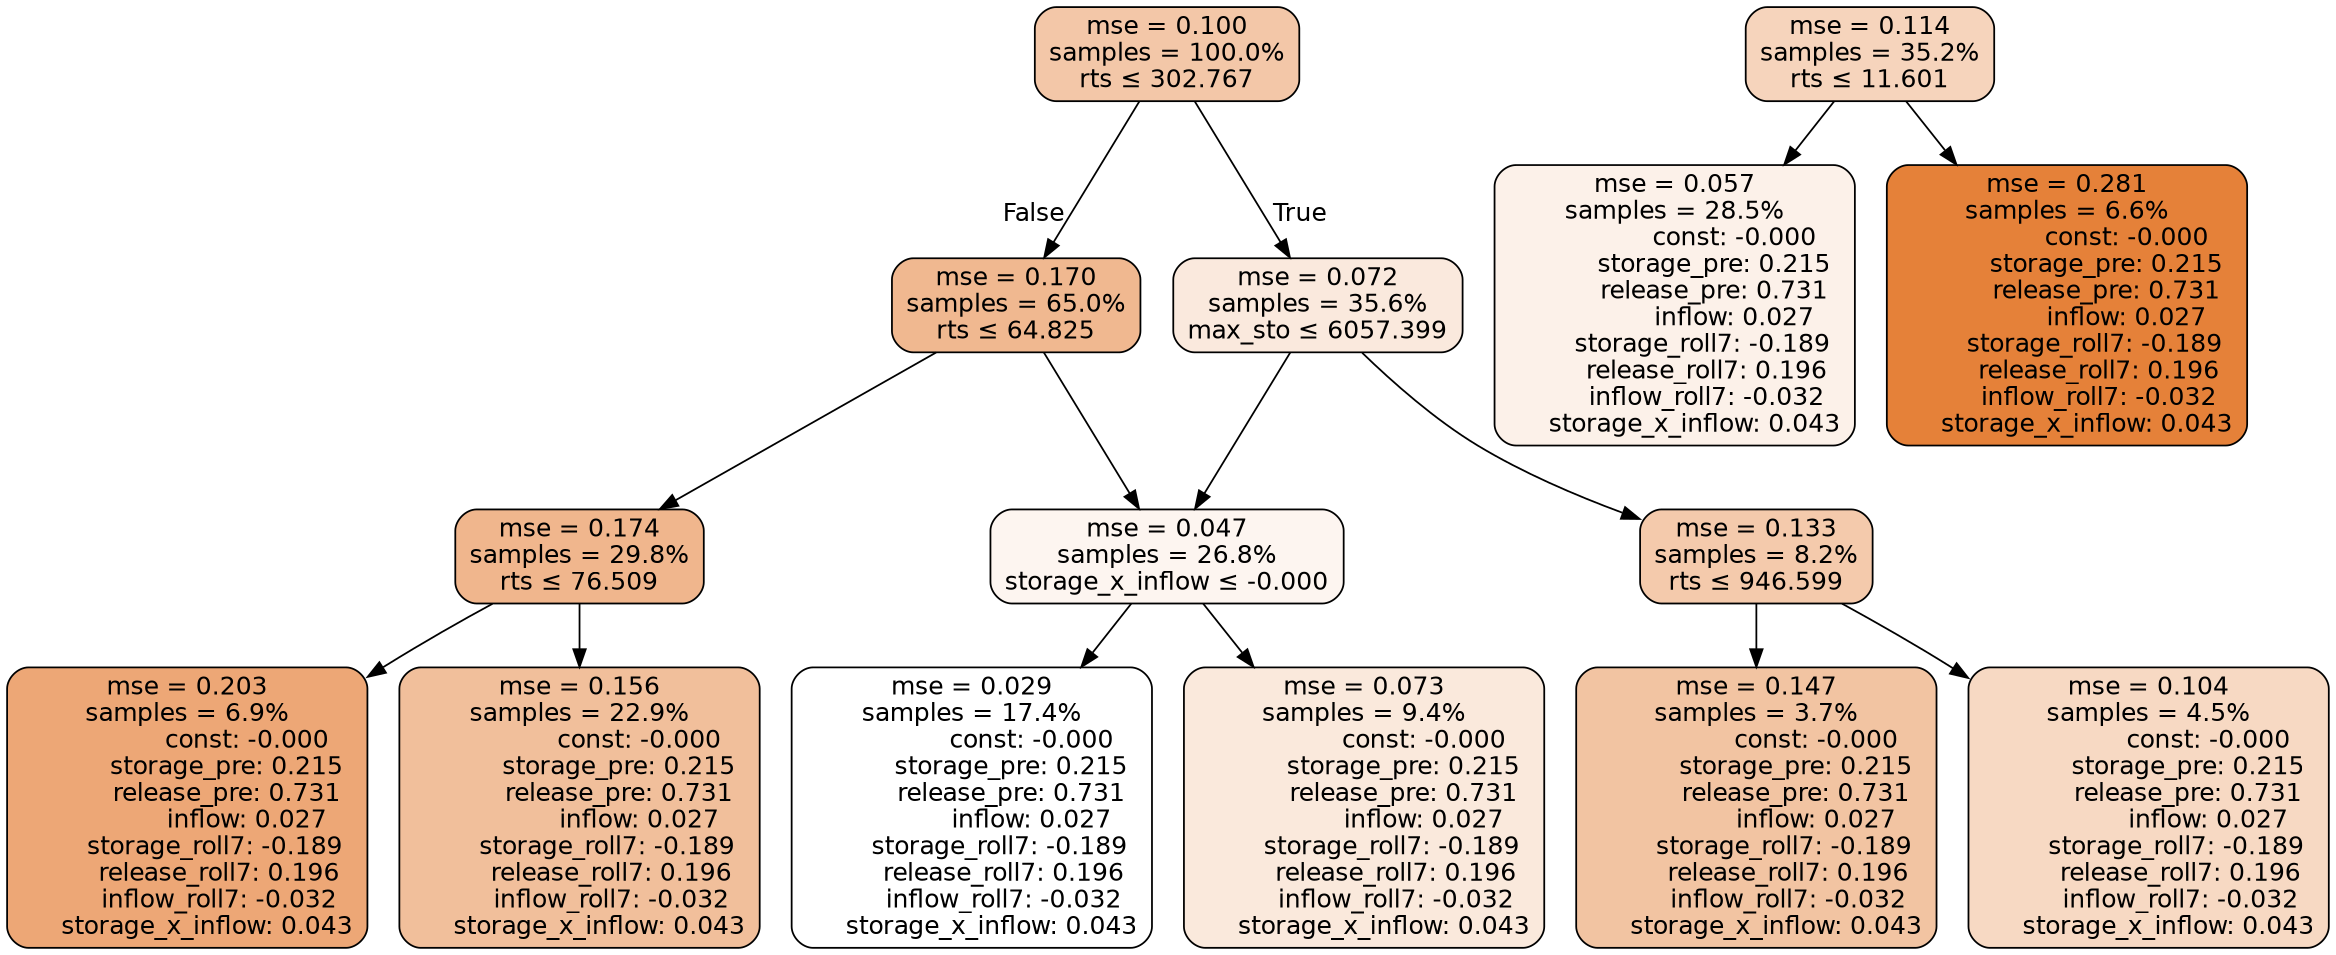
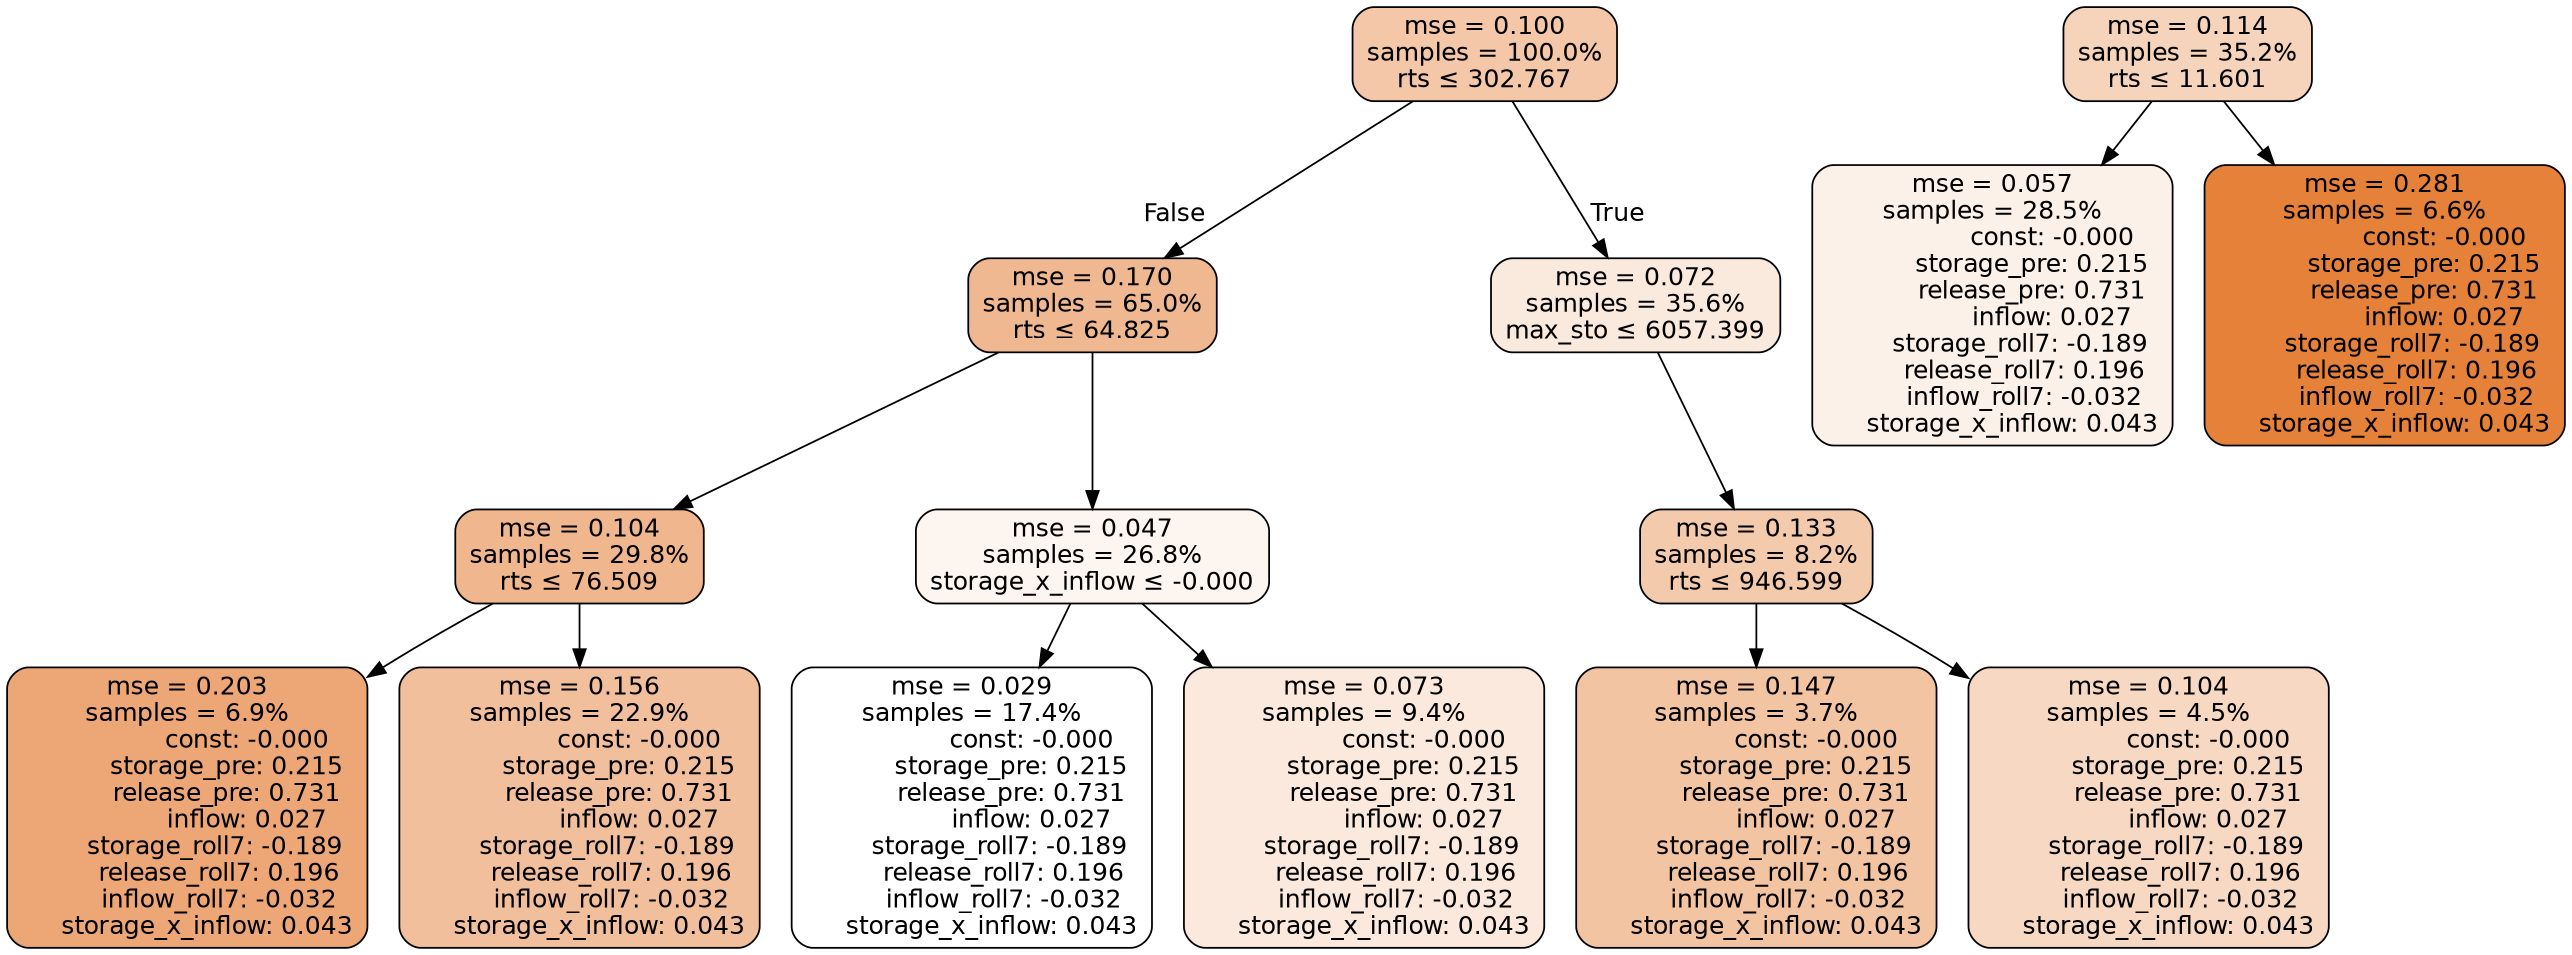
(1247, 423) -> none
(580, 556) -> (580, 556)
